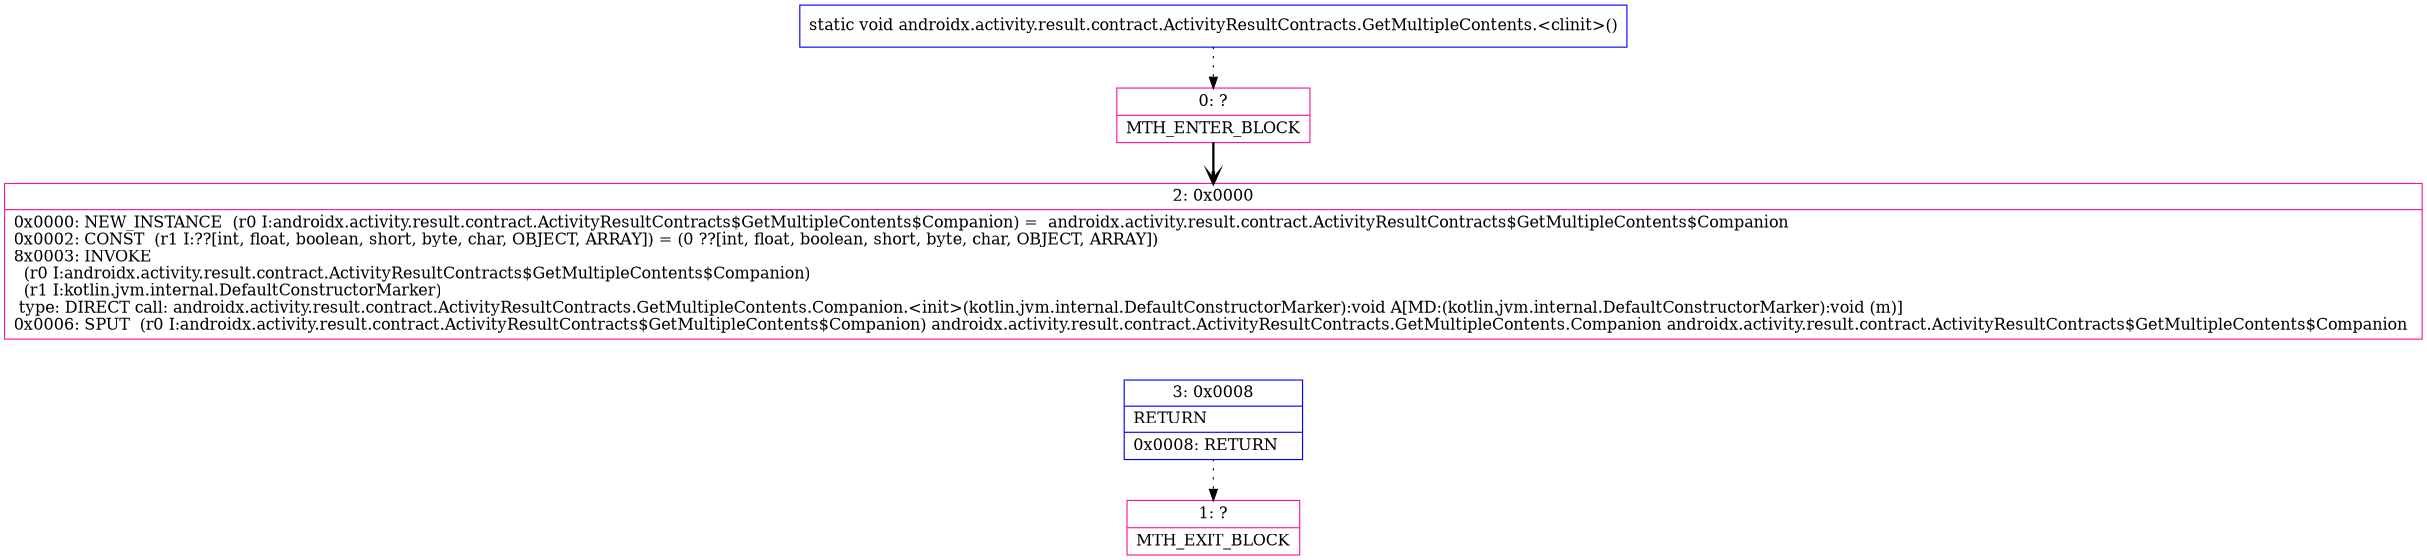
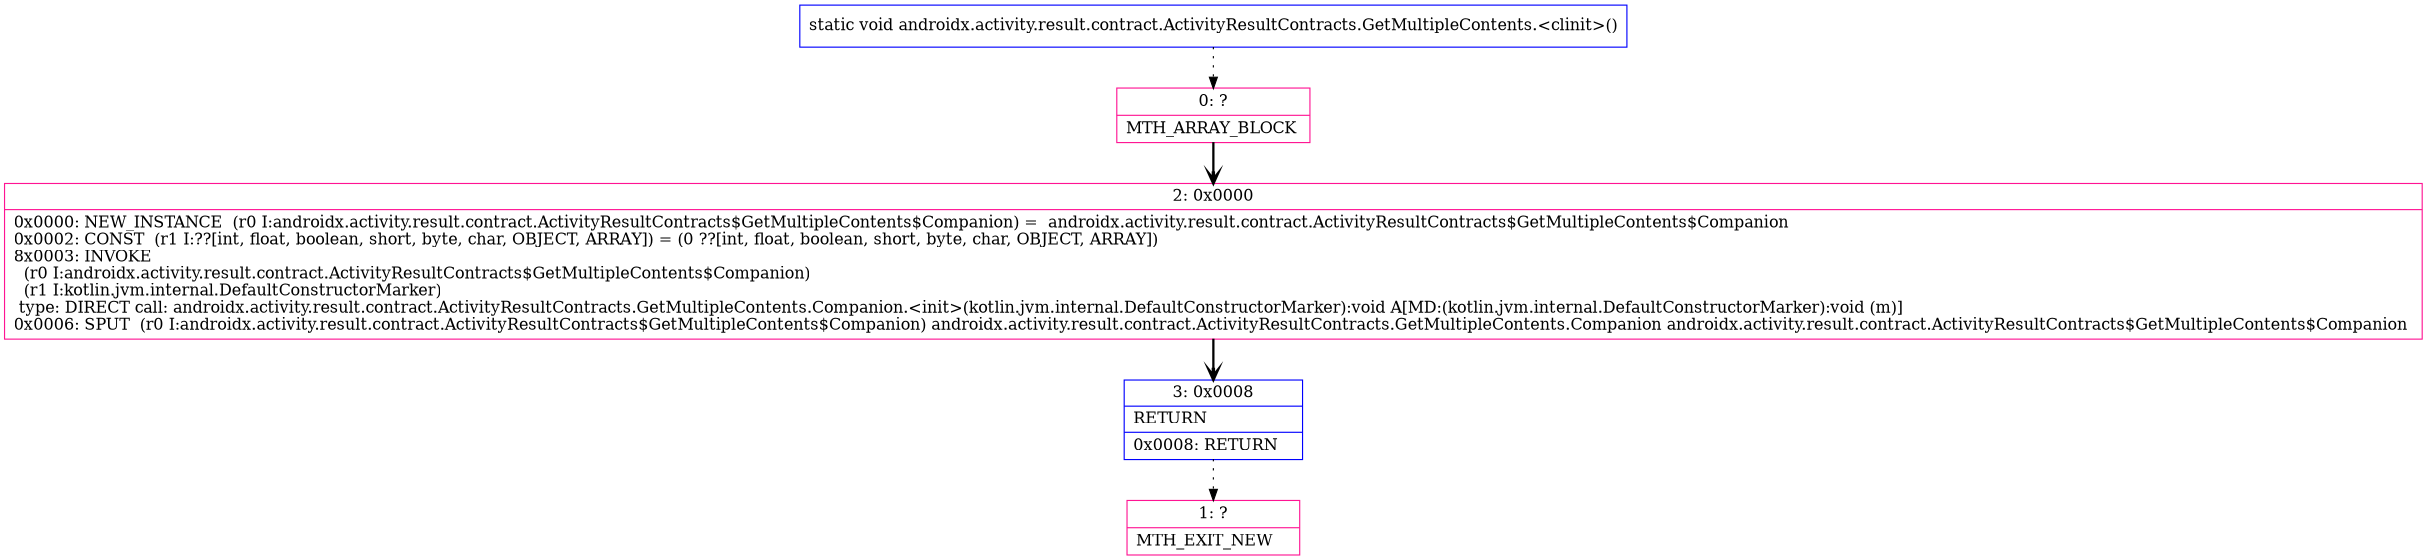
(1213, 128) -> (1212, 128)
none -> (1213, 354)
(1213, 541) -> (1205, 541)
